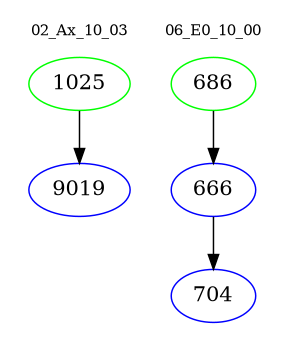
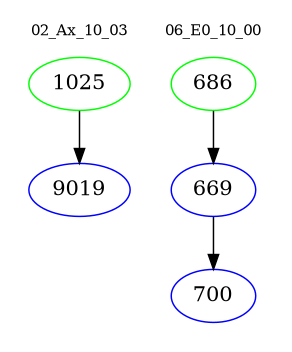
(213, 190) -> (213, 190)
(213, 296) -> (213, 296)
